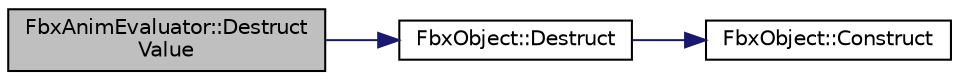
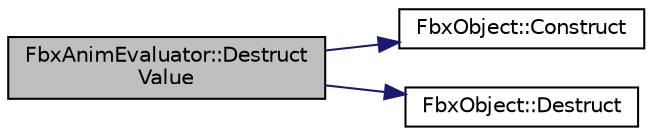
(659, 40) -> (352, 47)
